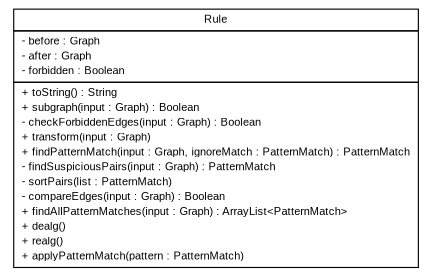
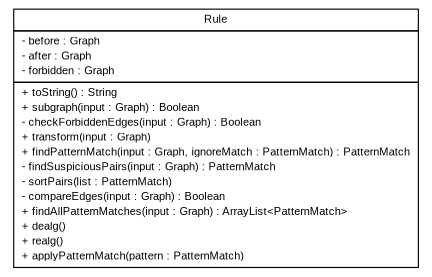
(74, 71) -> (69, 71)
